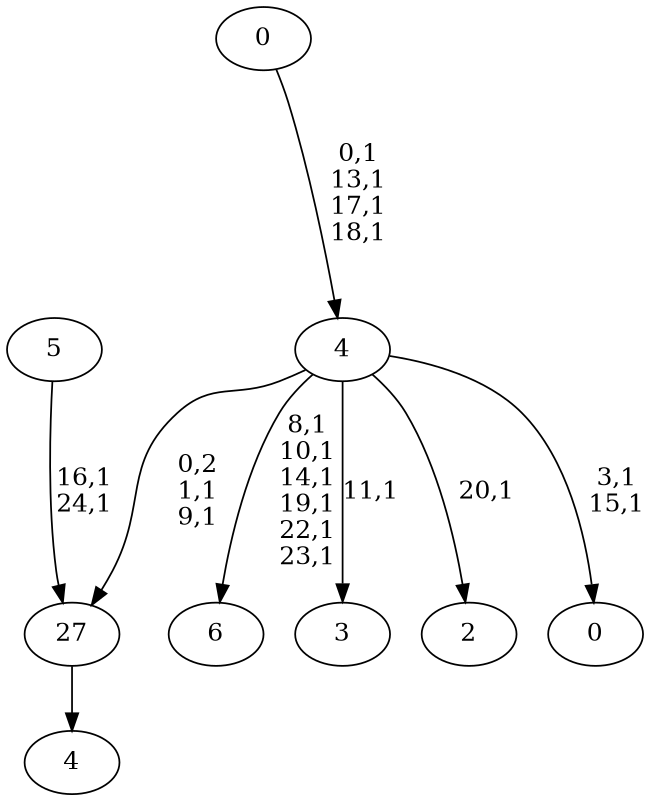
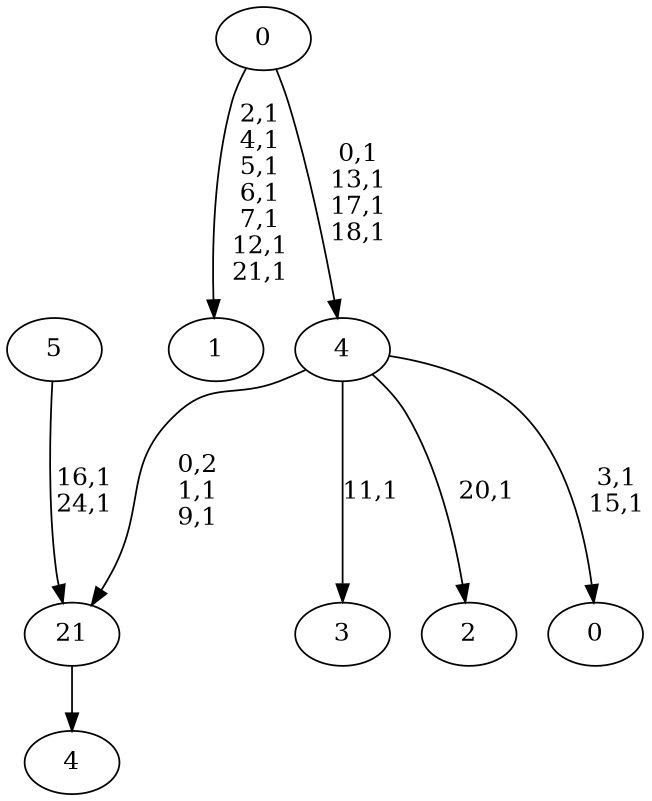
none -> (216, 350)
(72, 634) -> (72, 634)
(216, 634) -> none
